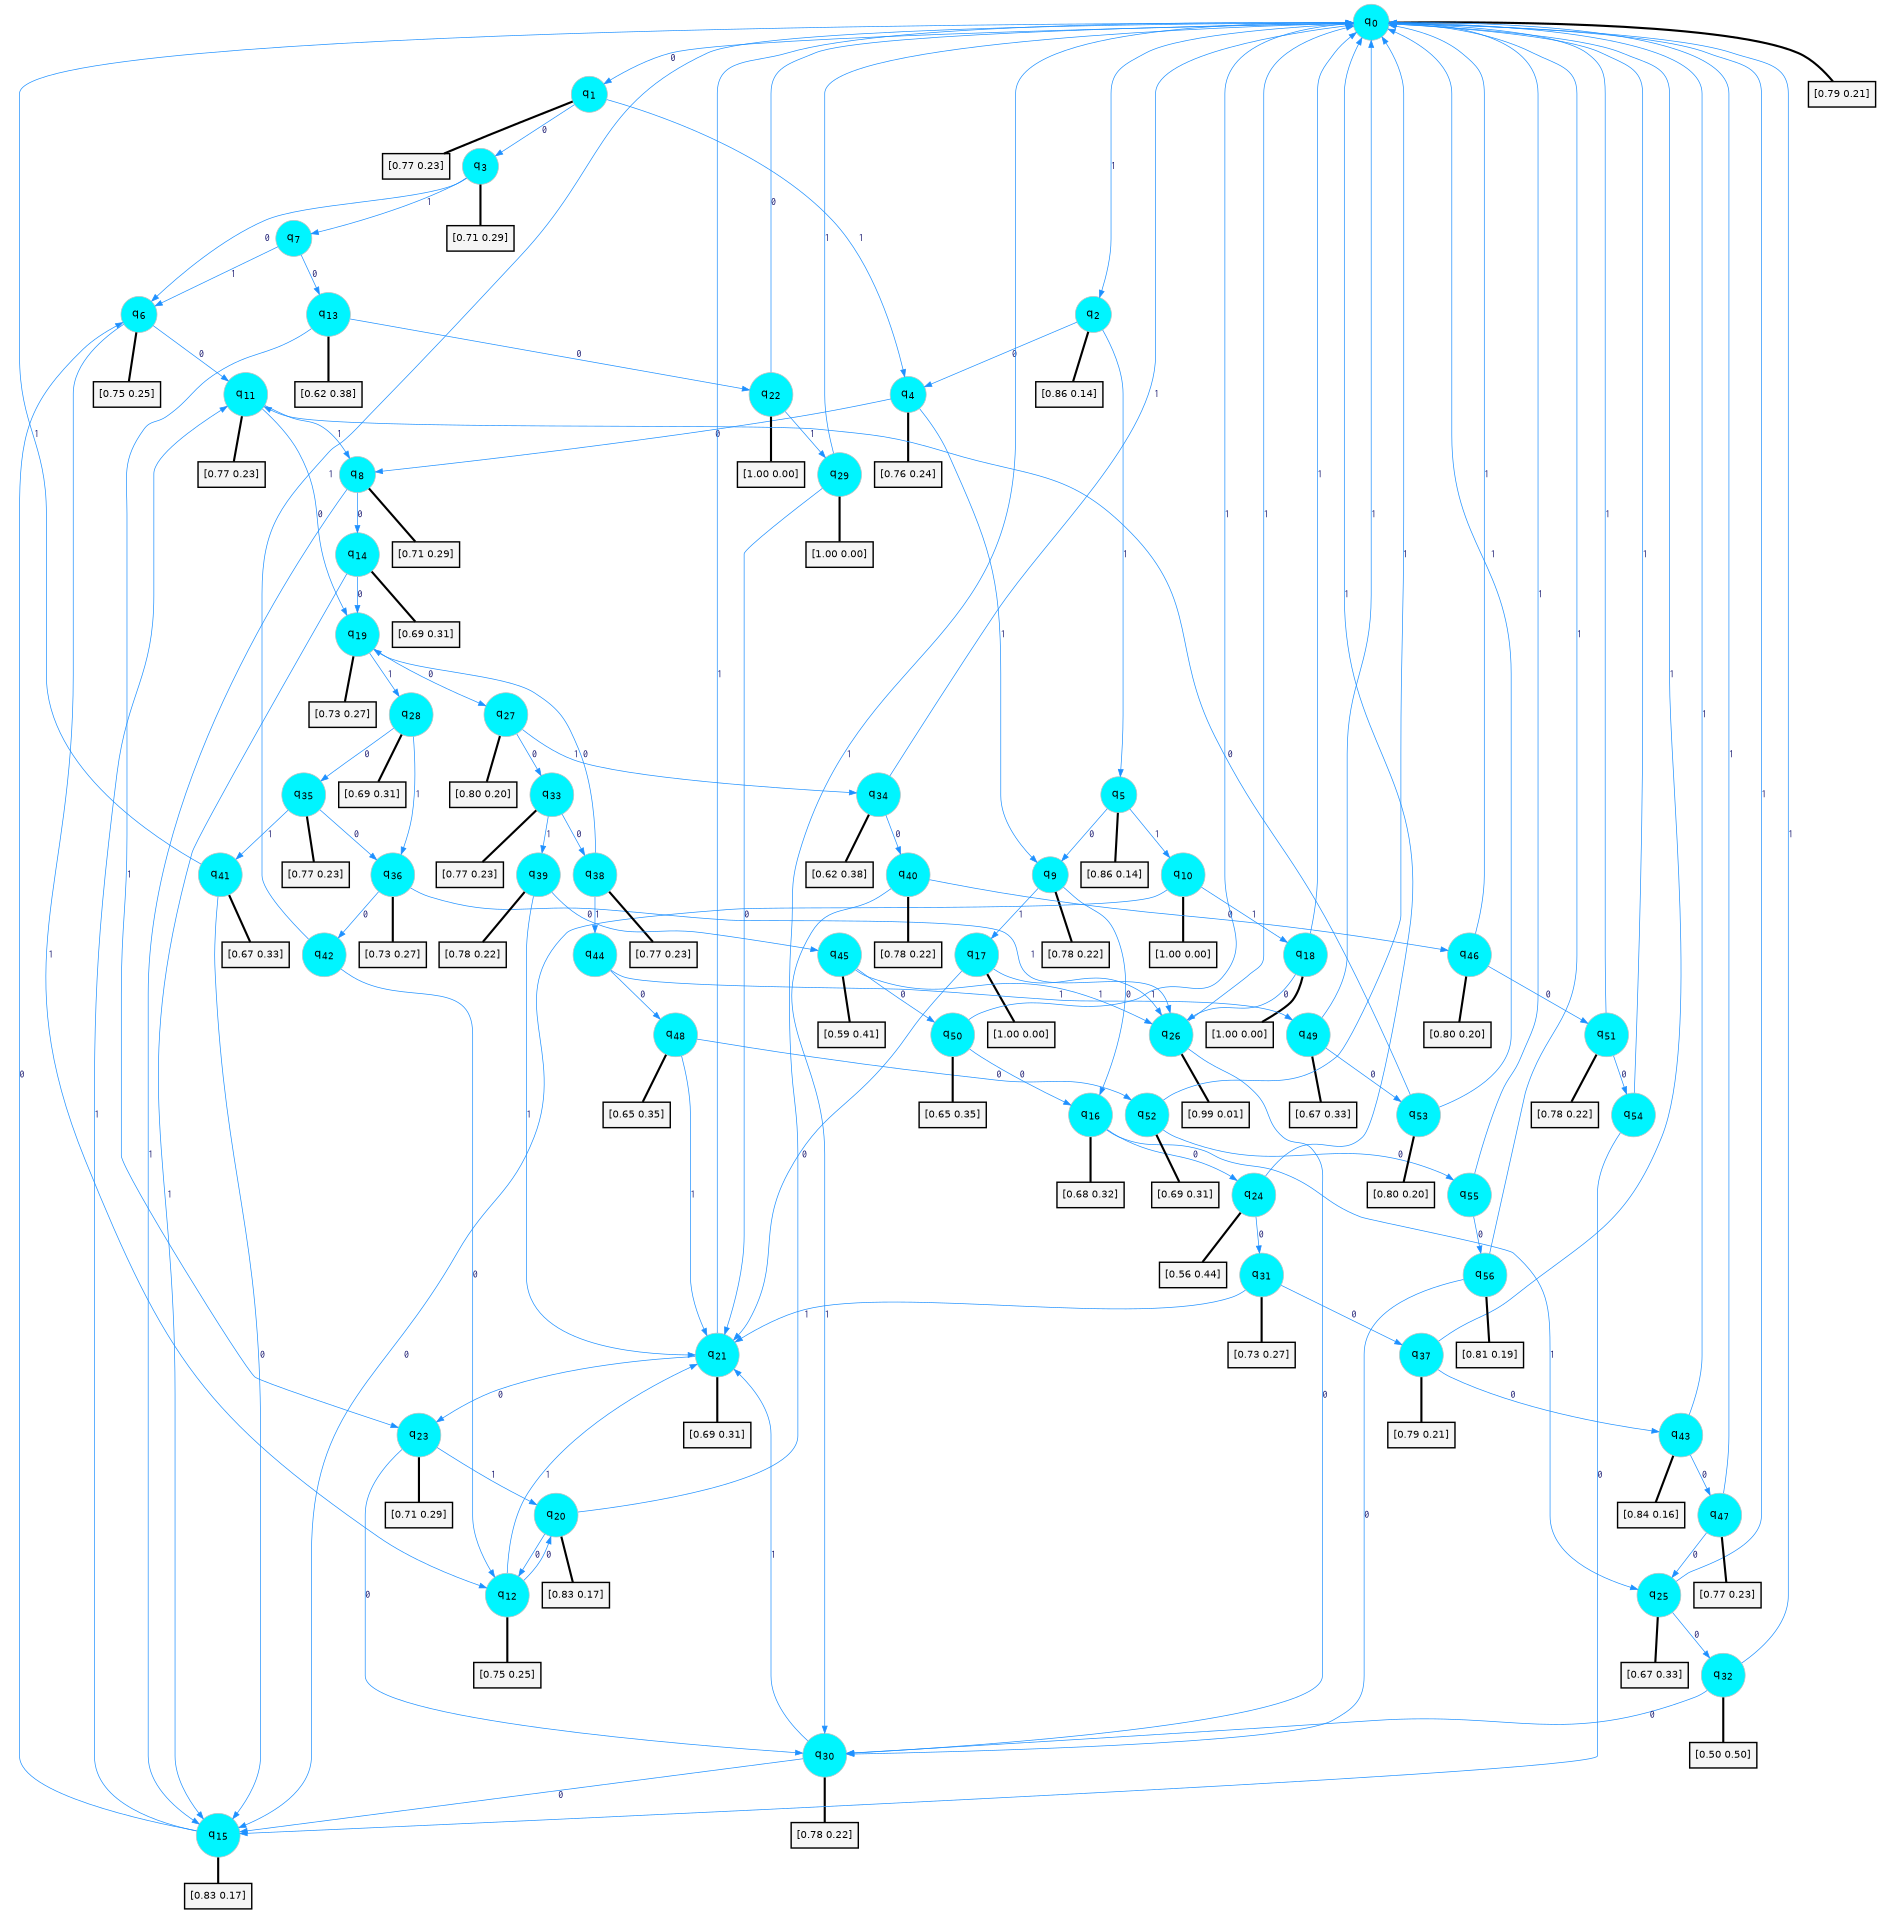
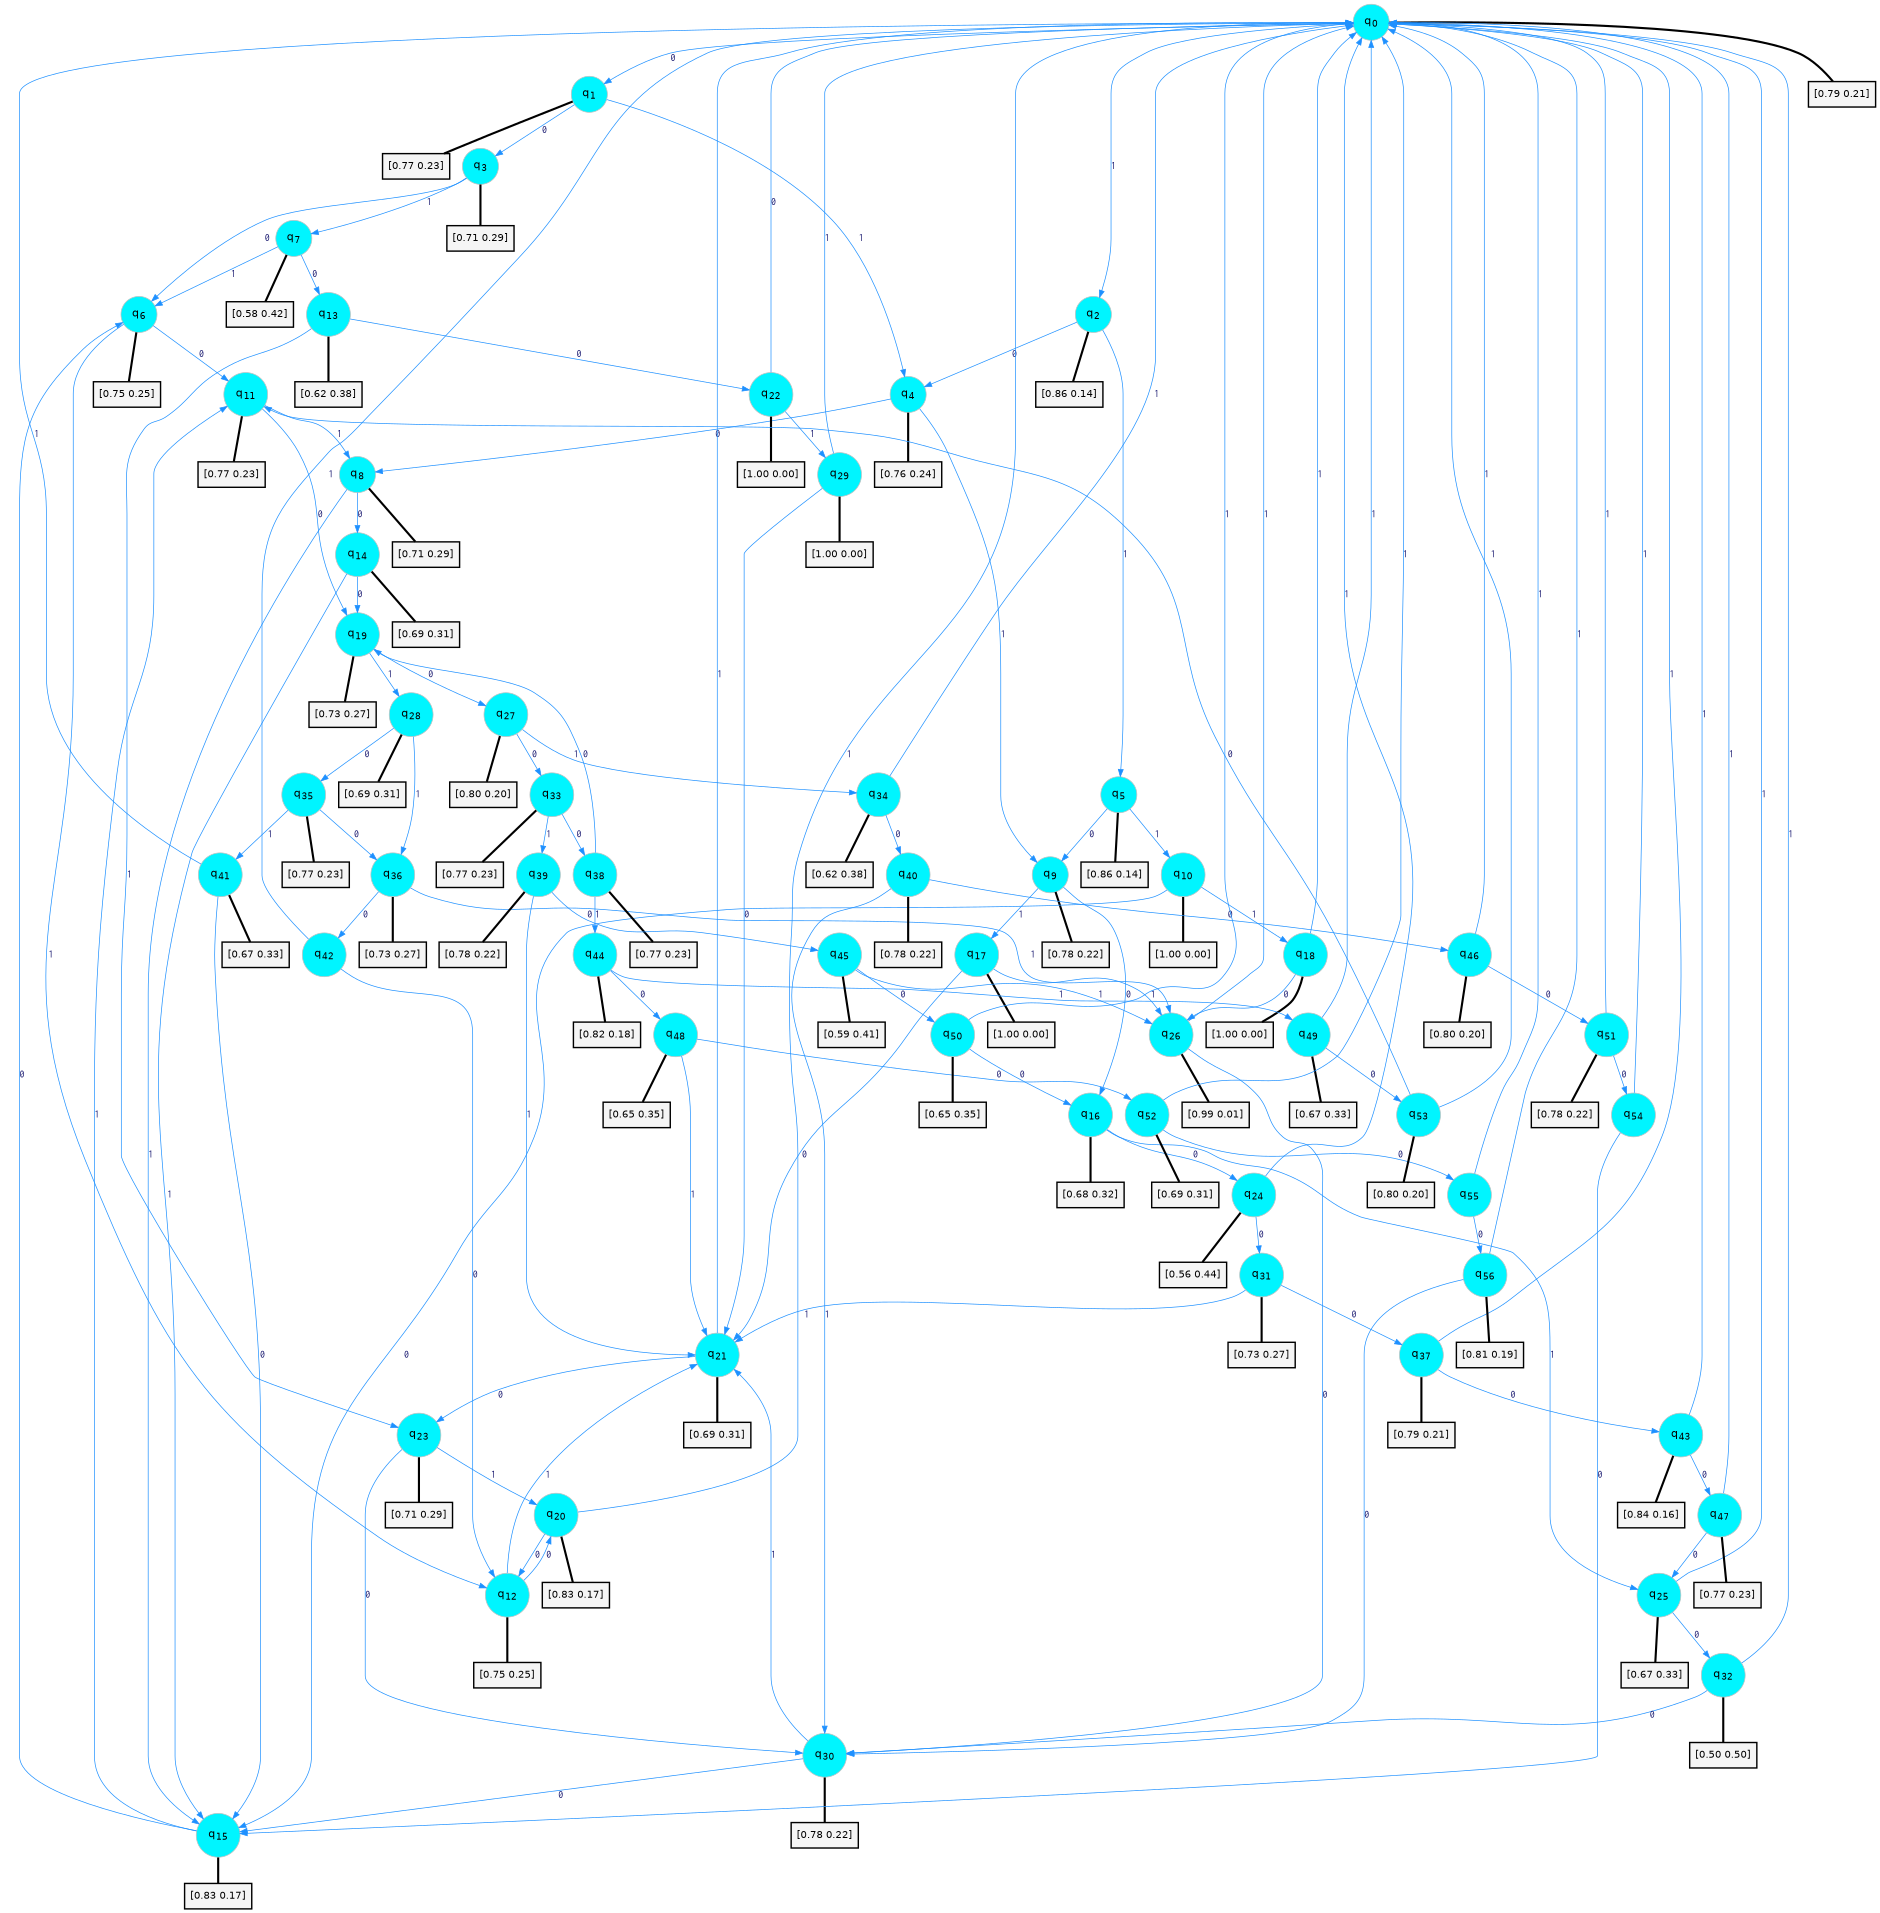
none -> (260, 314)
none -> (607, 1035)
